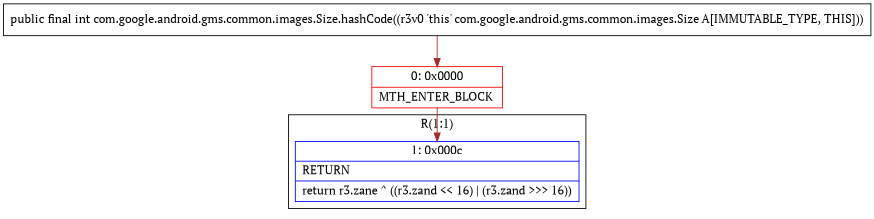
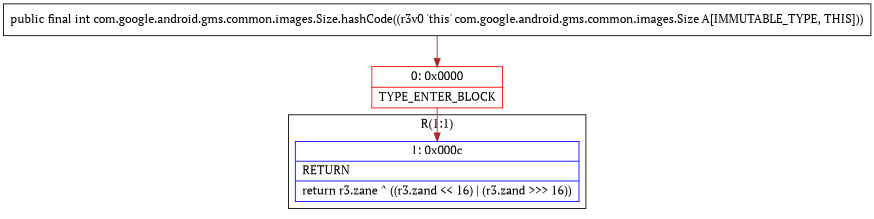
(436, 97) -> (437, 97)
